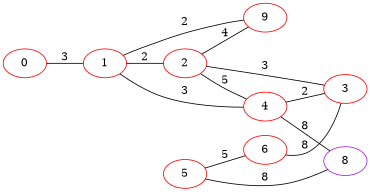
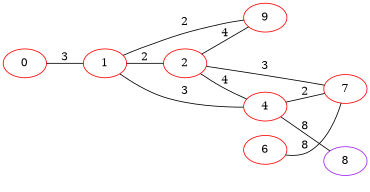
(225, 81) -> (225, 81)
(345, 89) -> (345, 89)
(185, 174) -> none
